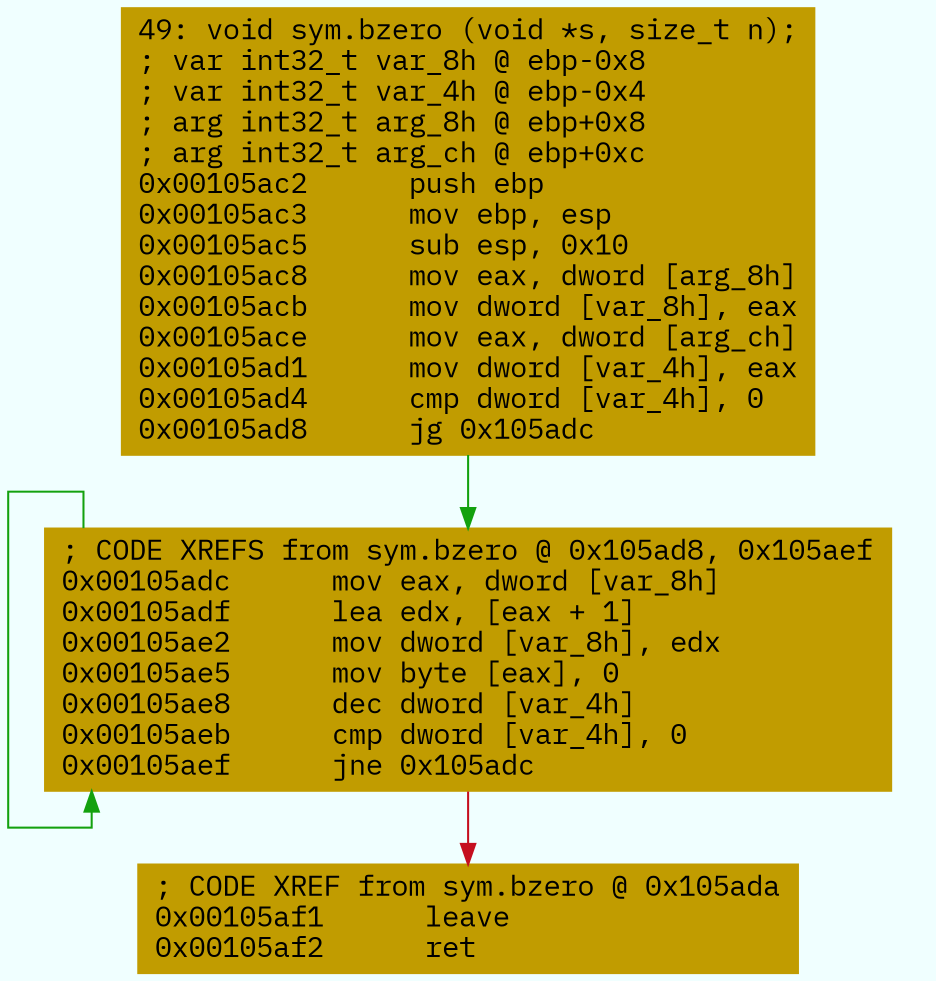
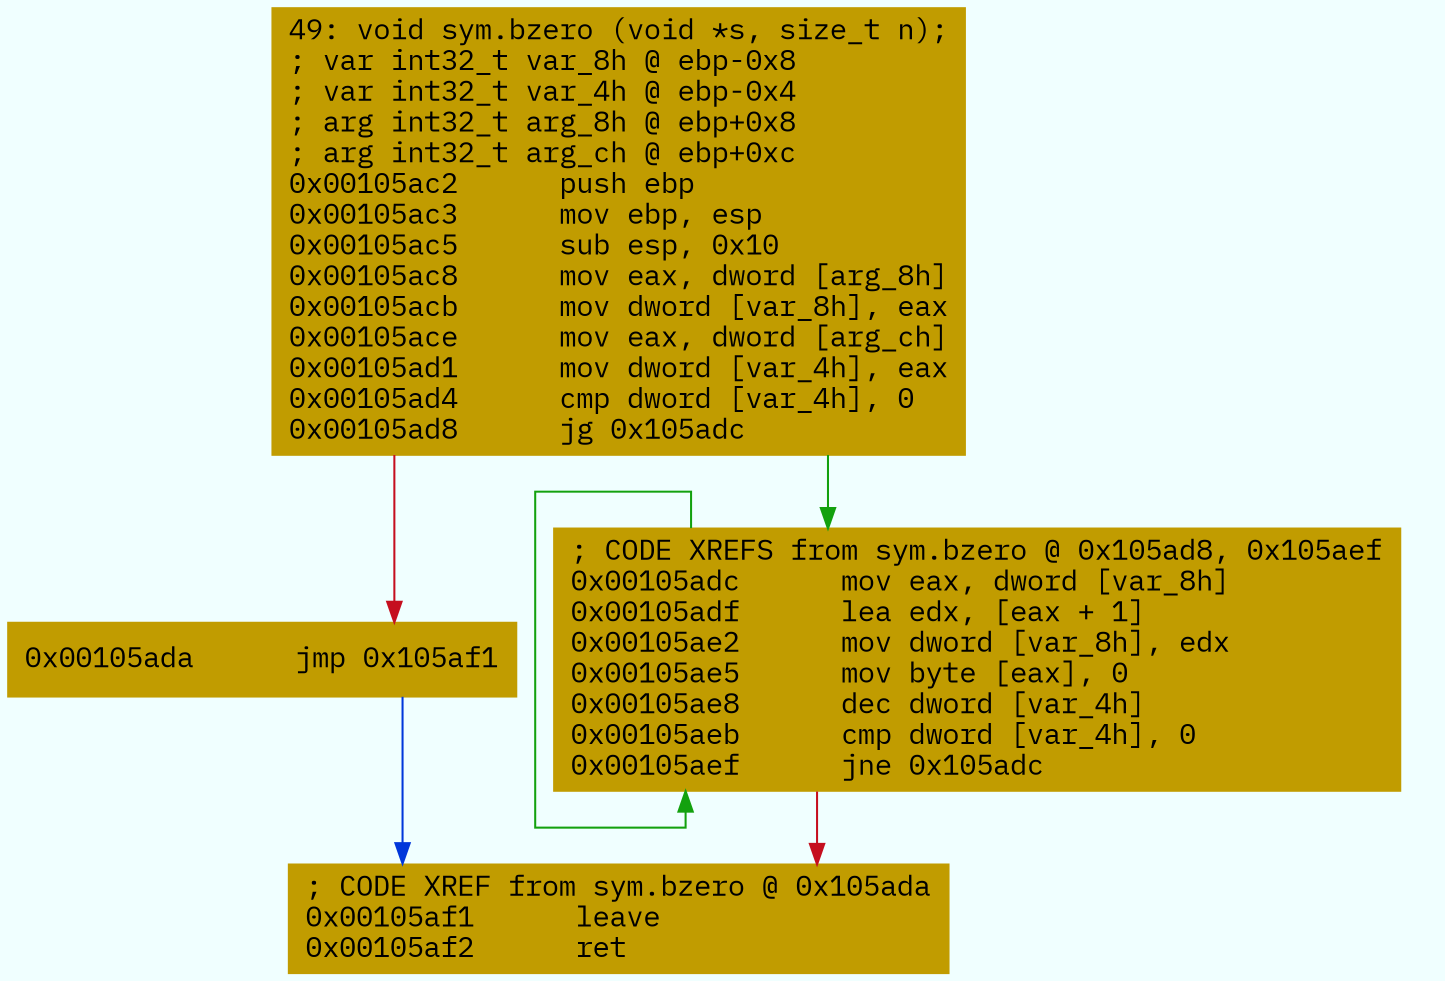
none -> (262, 660)
